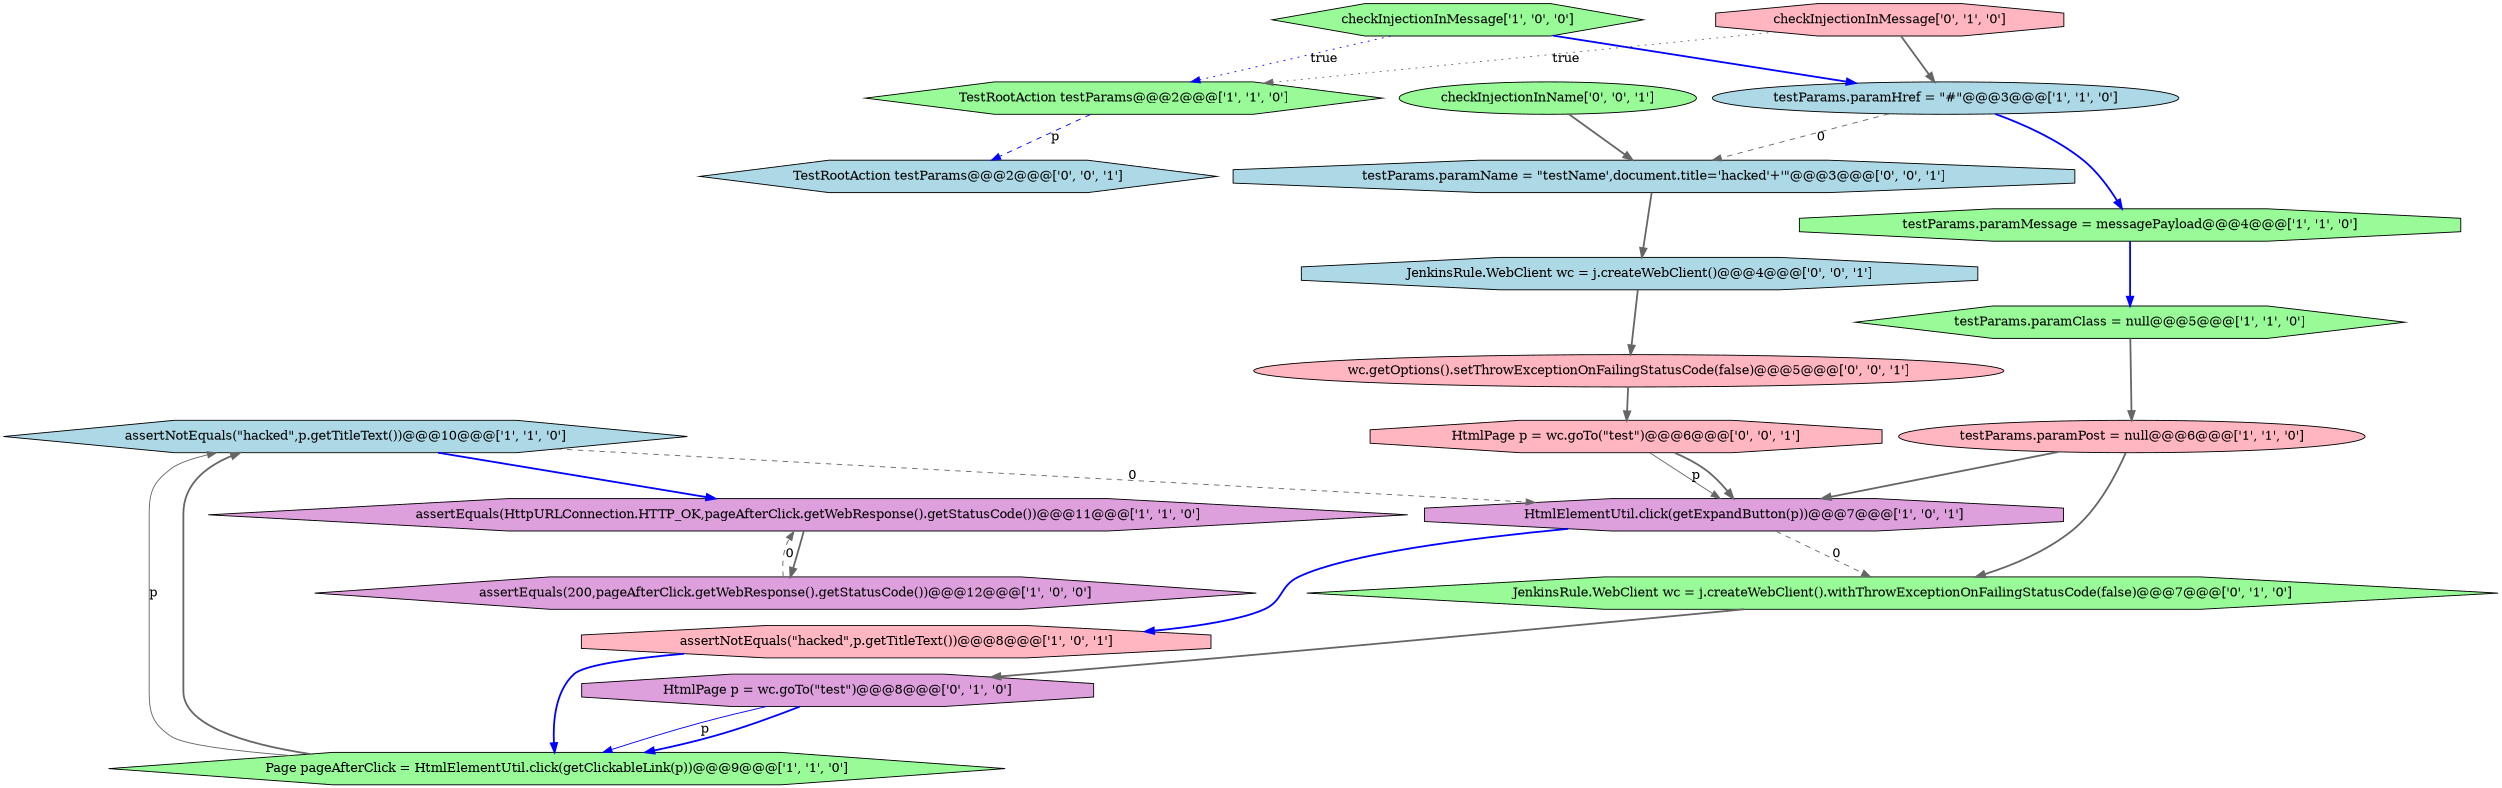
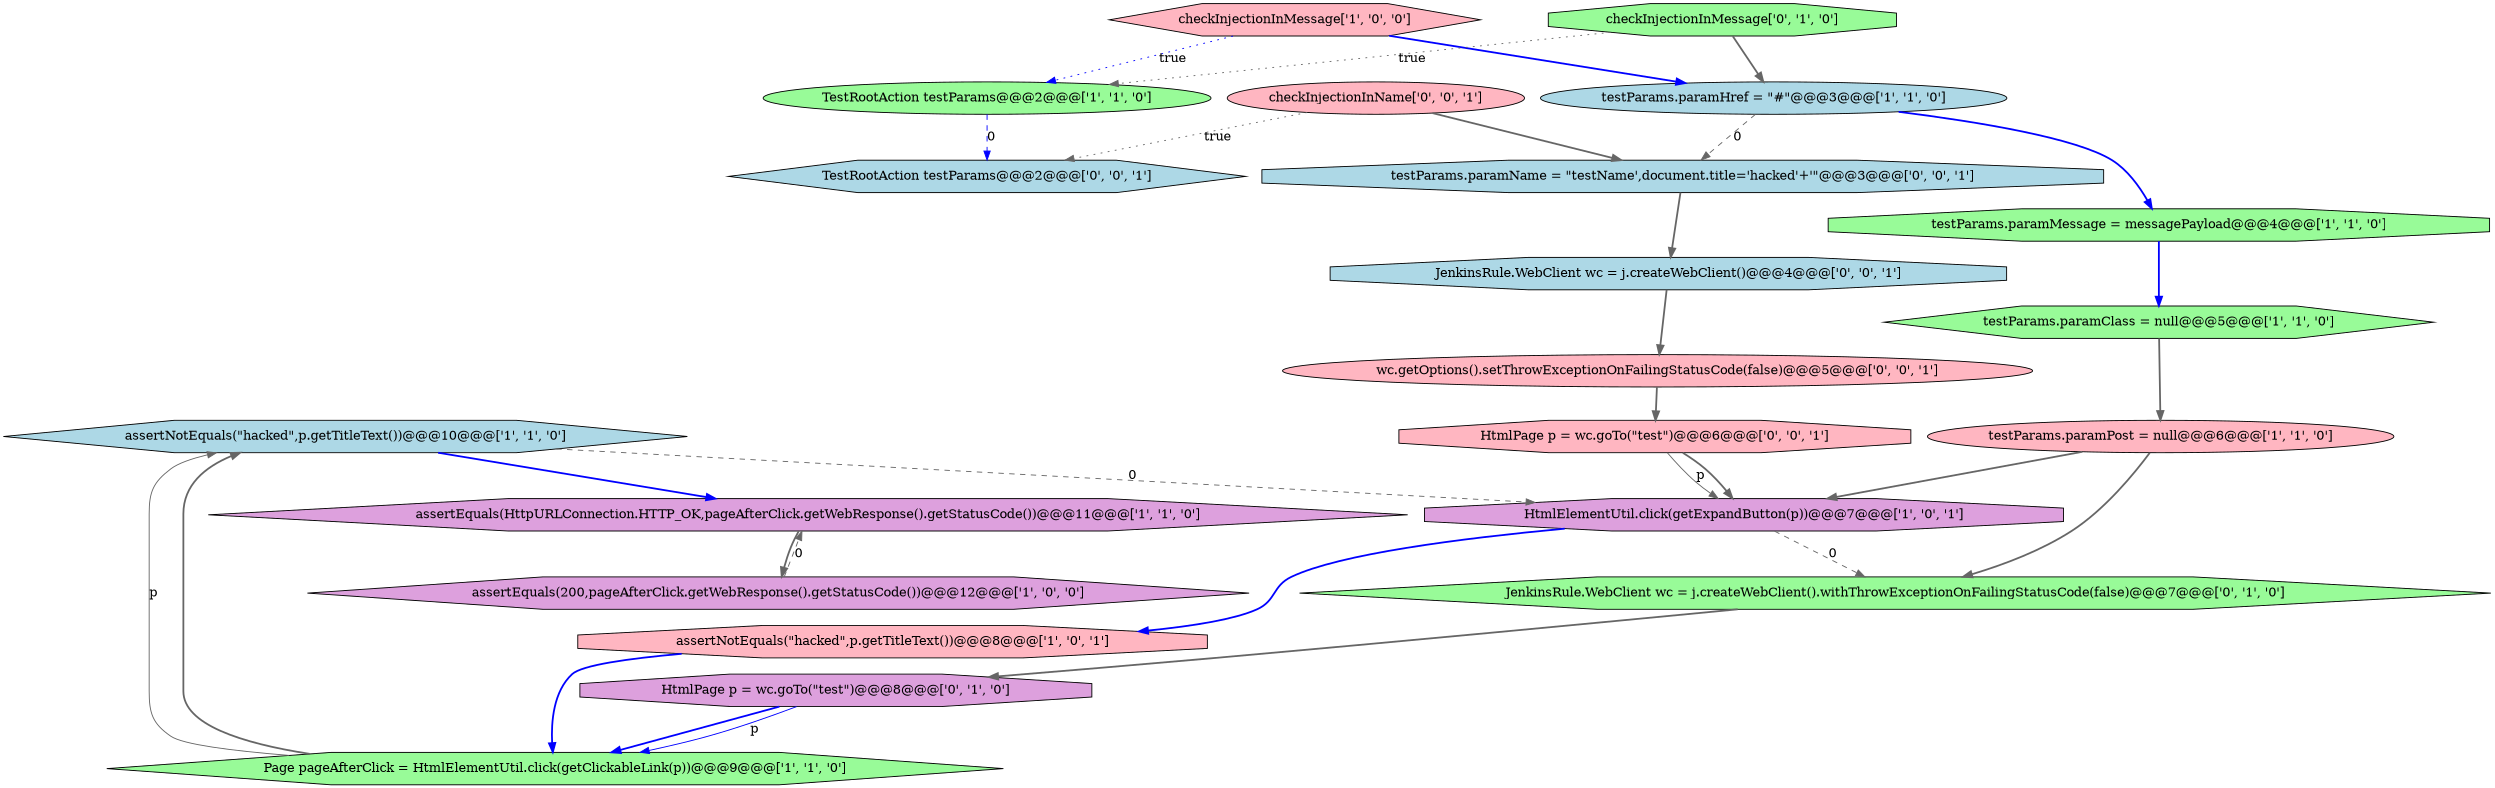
(1458, 20) -> (1295, 20)
(1890, 20) -> (1722, 20)
(1124, 98) -> (987, 98)
(1548, 98) -> (1376, 98)
none -> (1191, 135)
(1055, 137) -> (992, 137)
